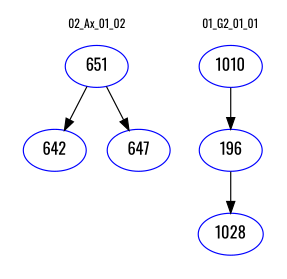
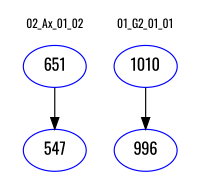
(55, 150) -> none
(139, 150) -> (55, 150)
(231, 150) -> (146, 150)
(231, 234) -> none
